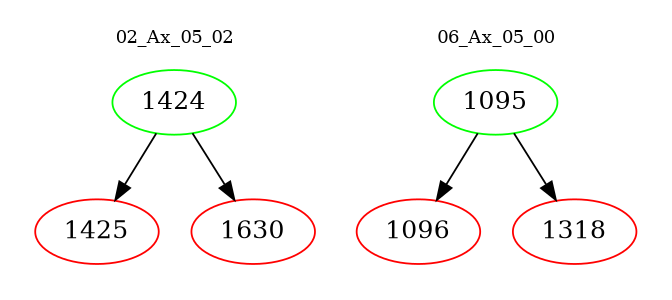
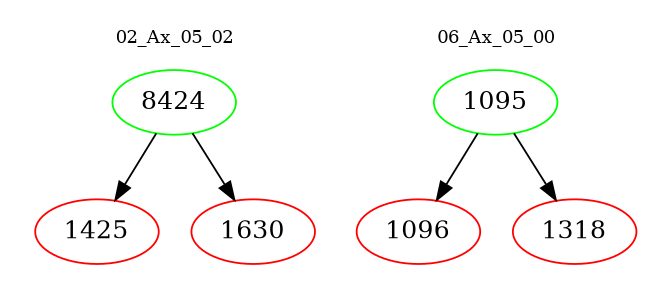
(174, 102) -> (174, 102)
